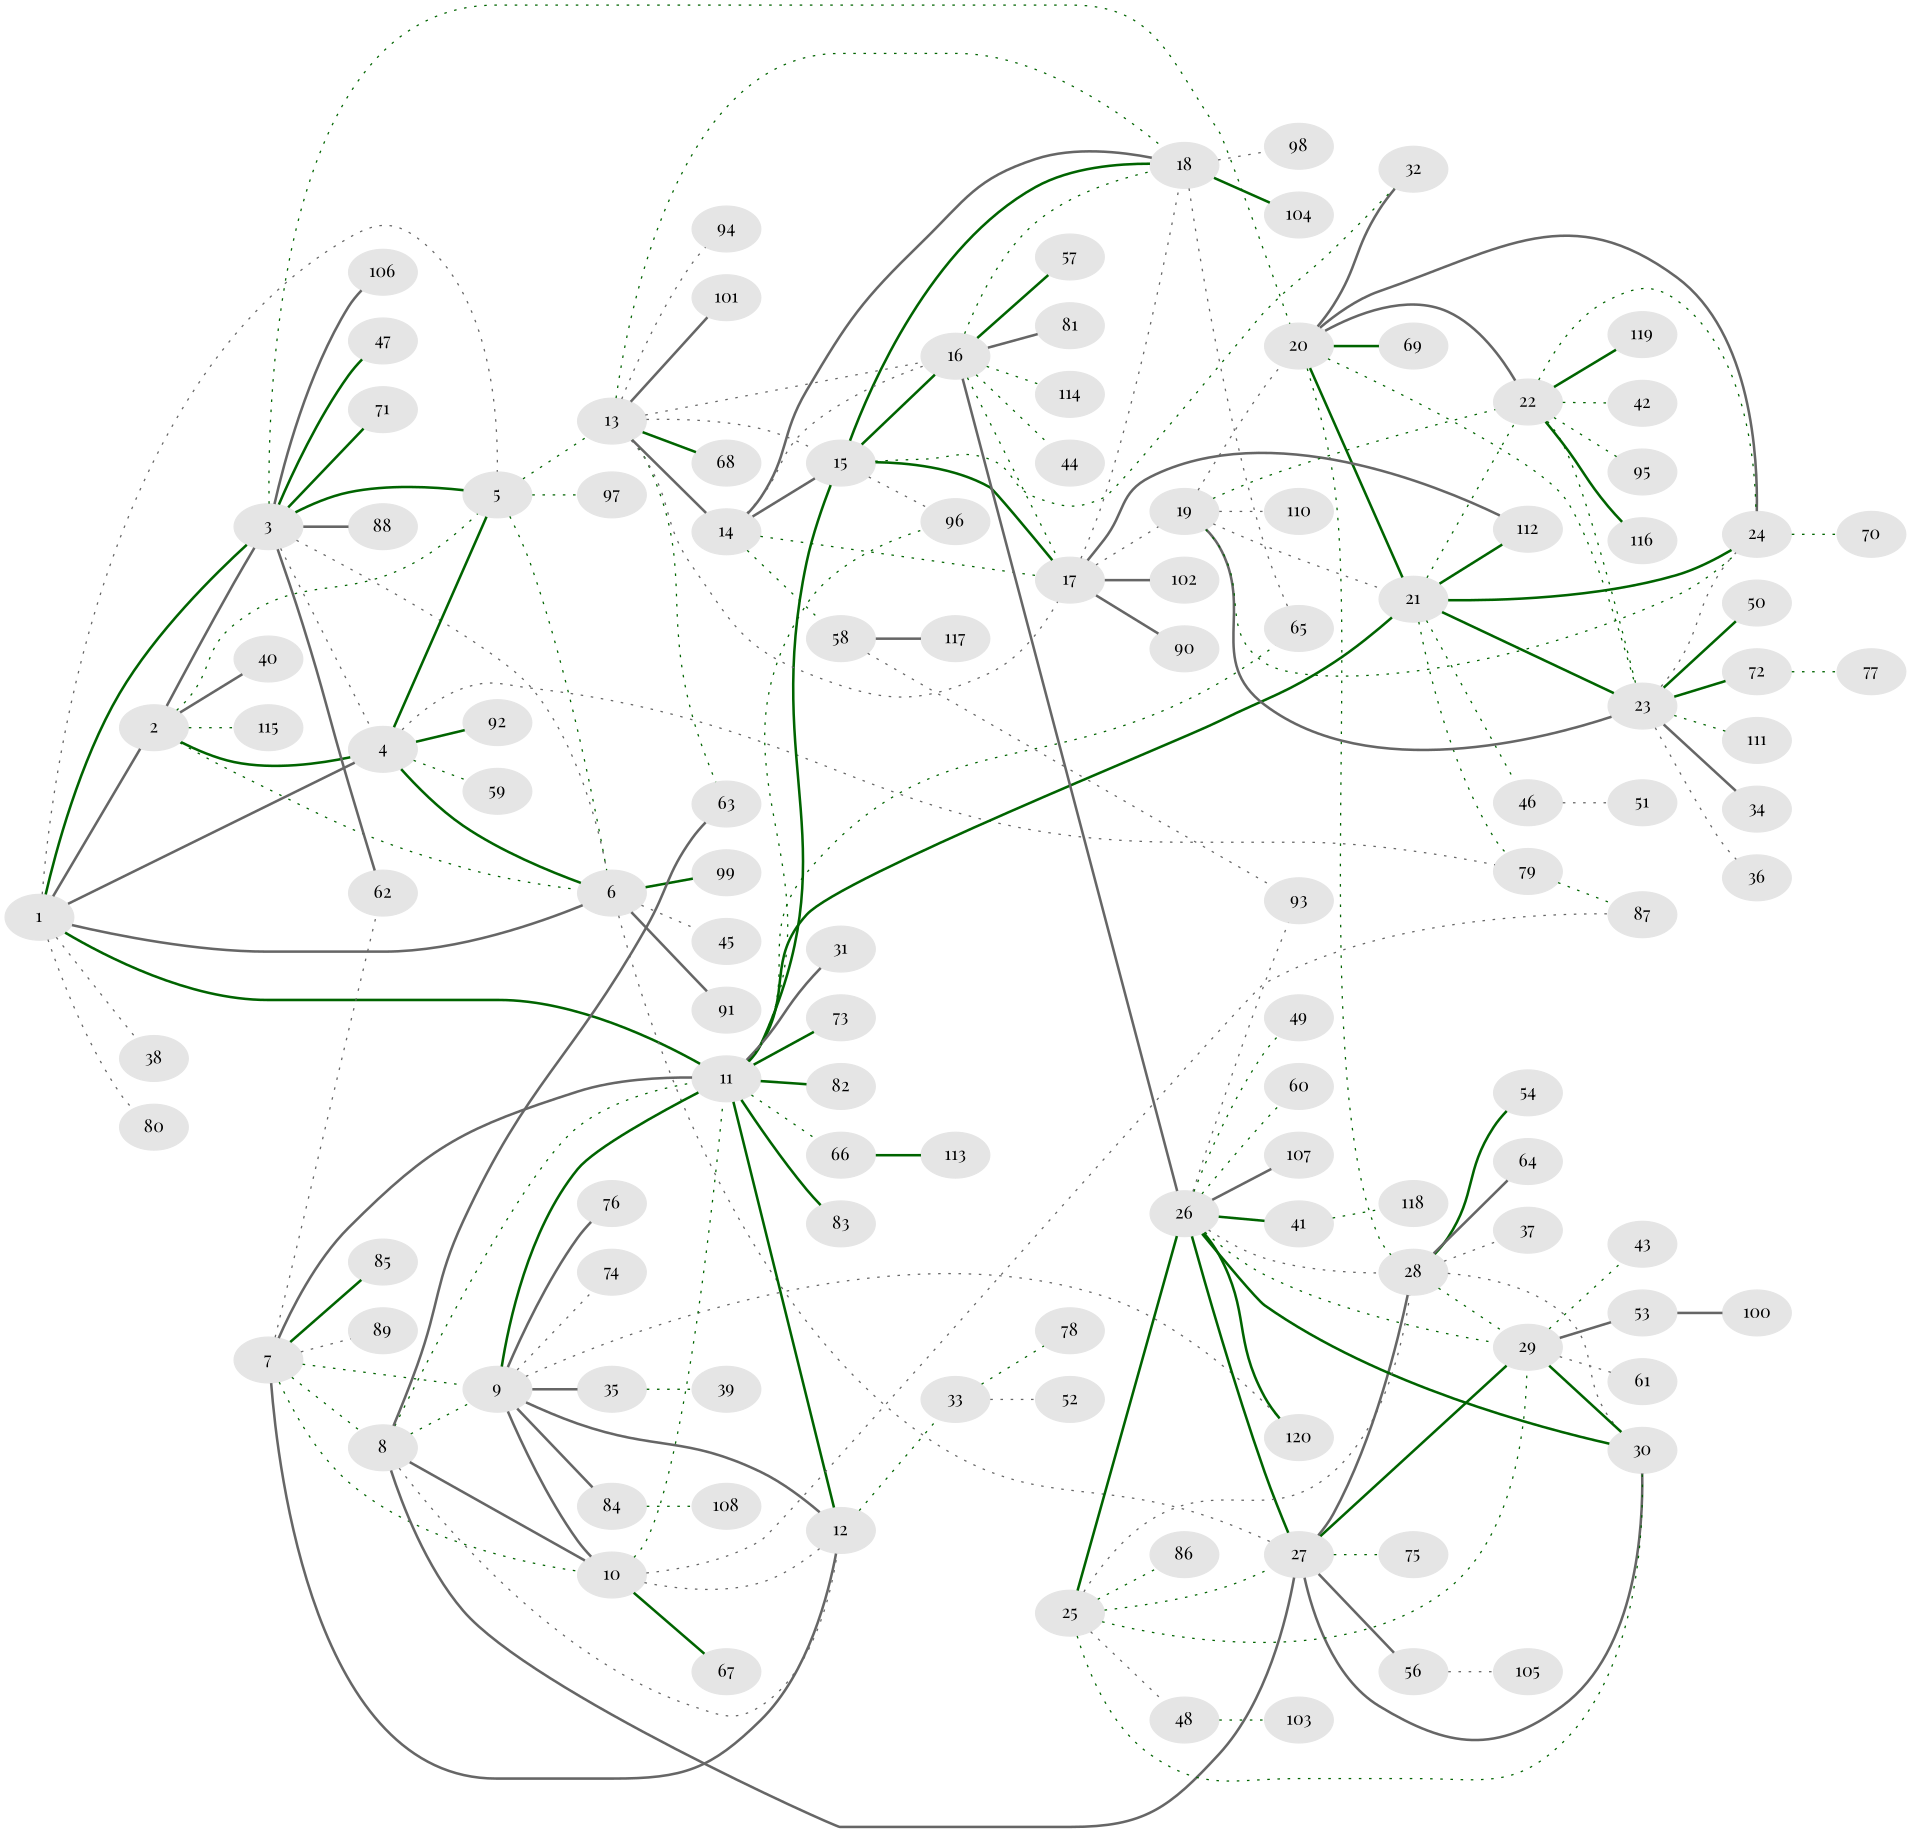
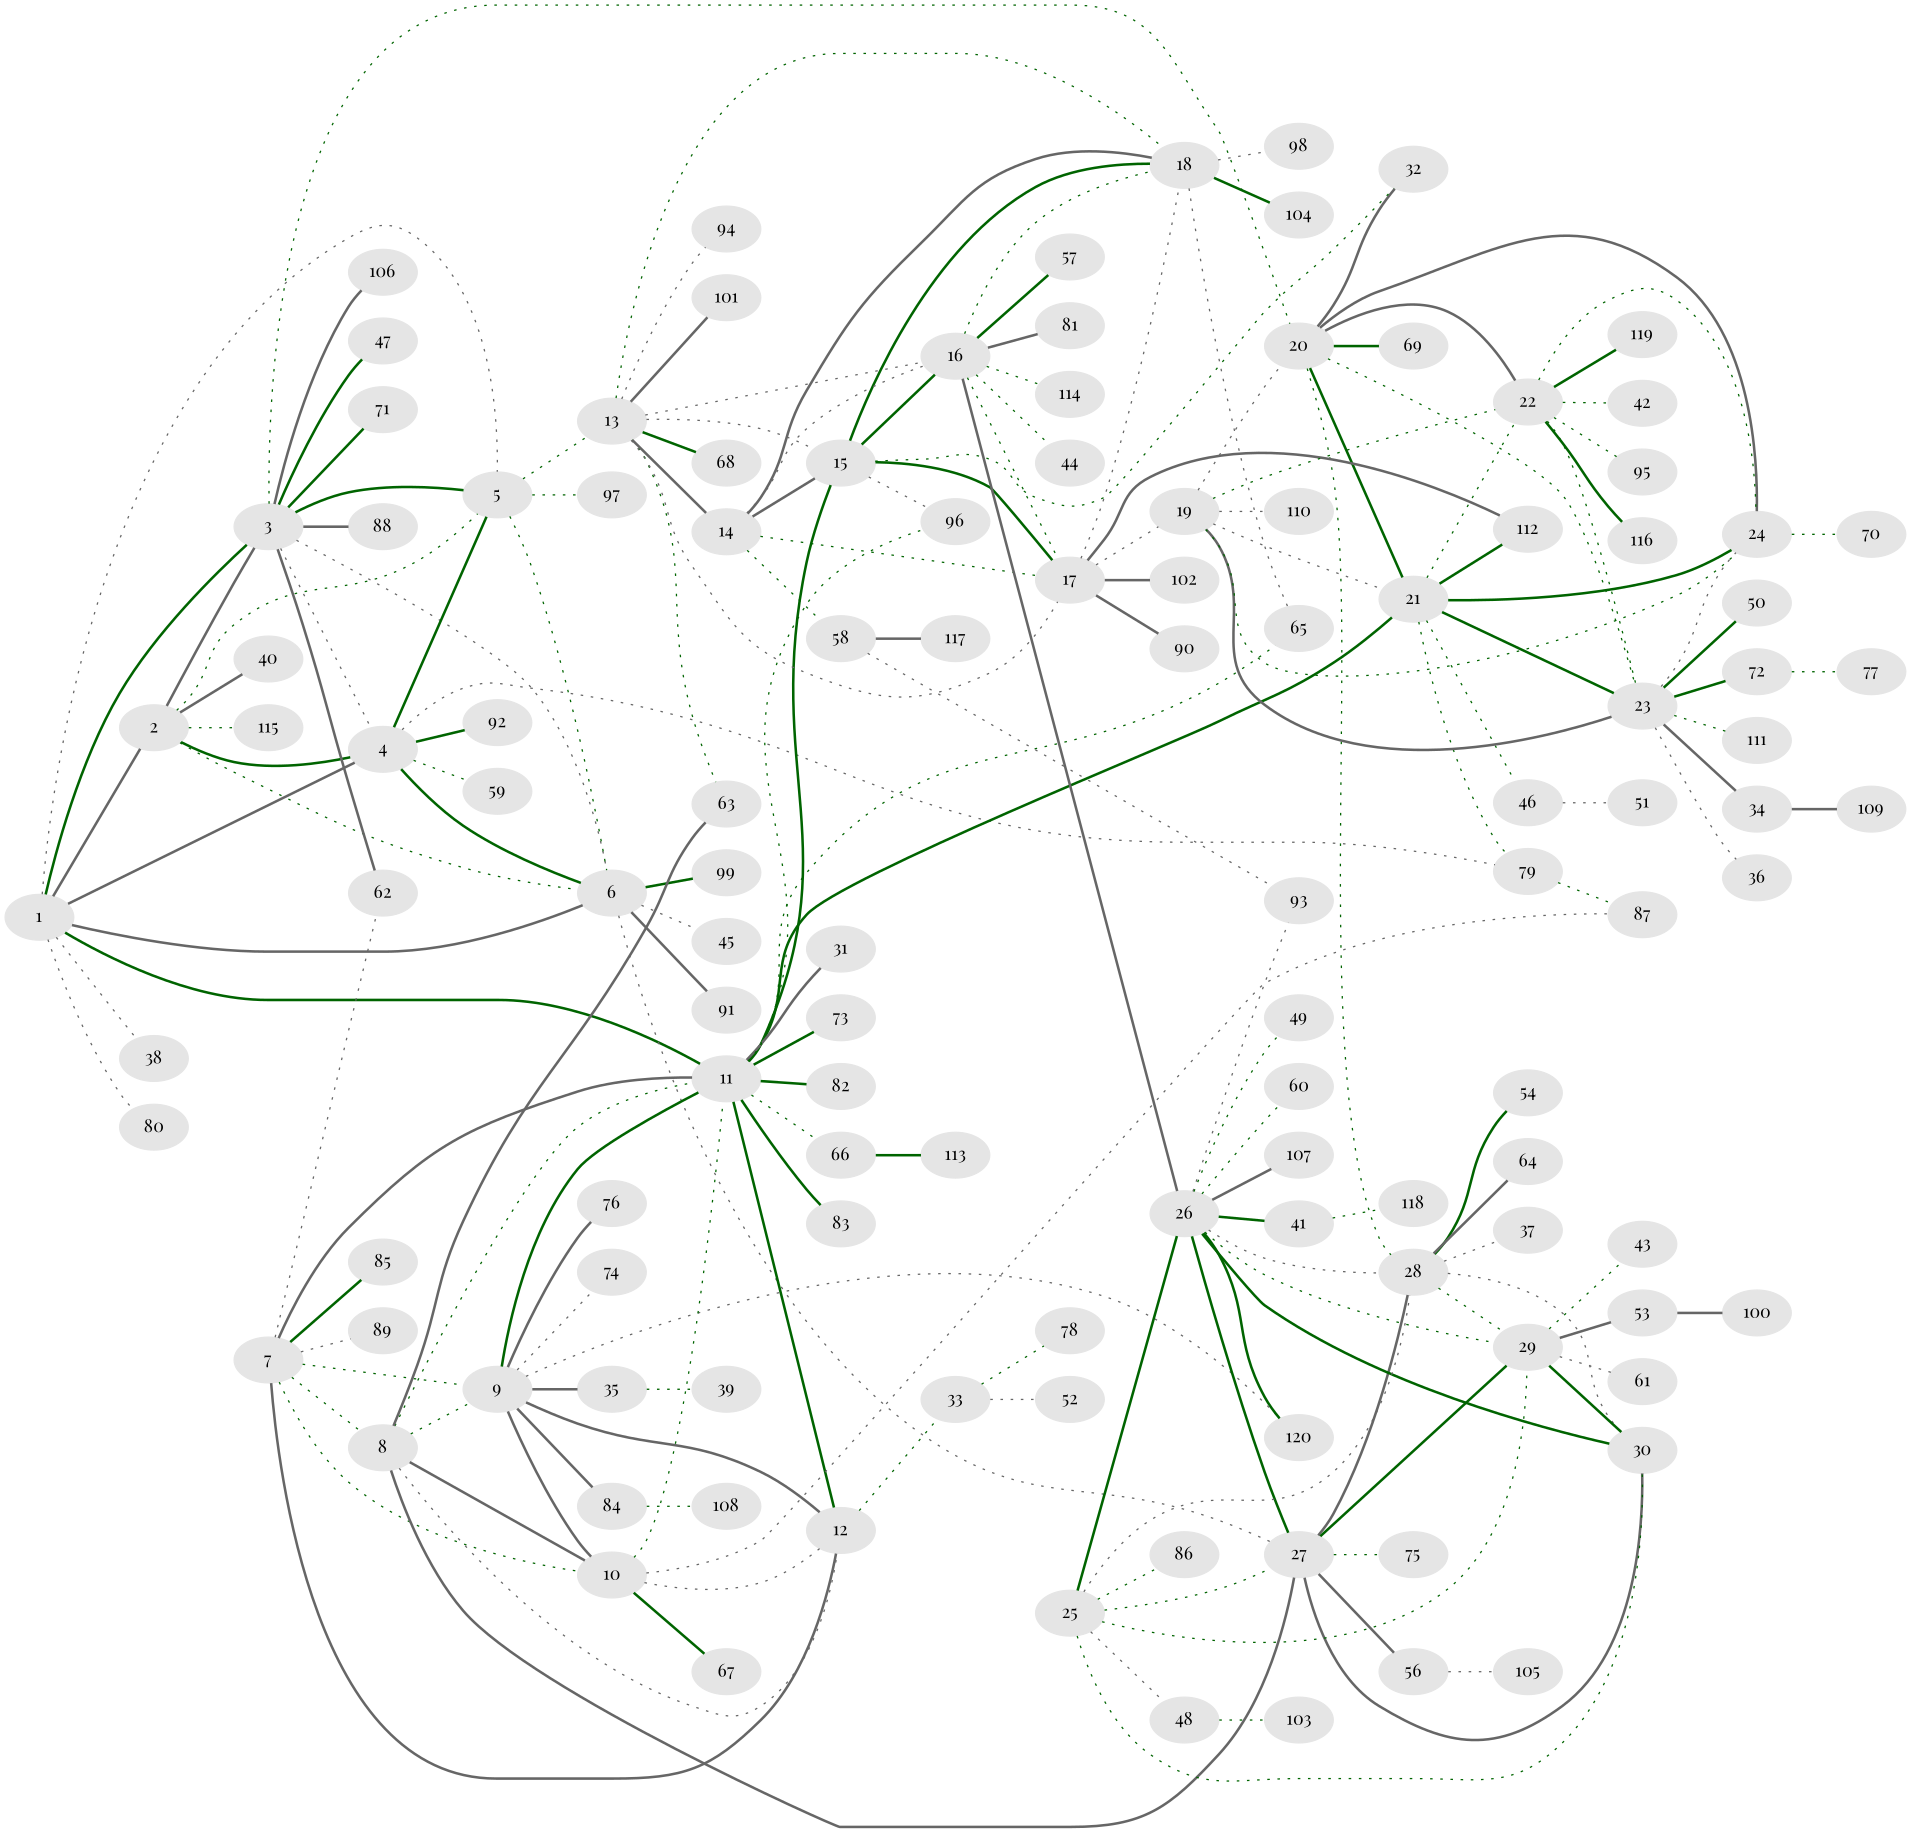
none -> (1871, 809)
